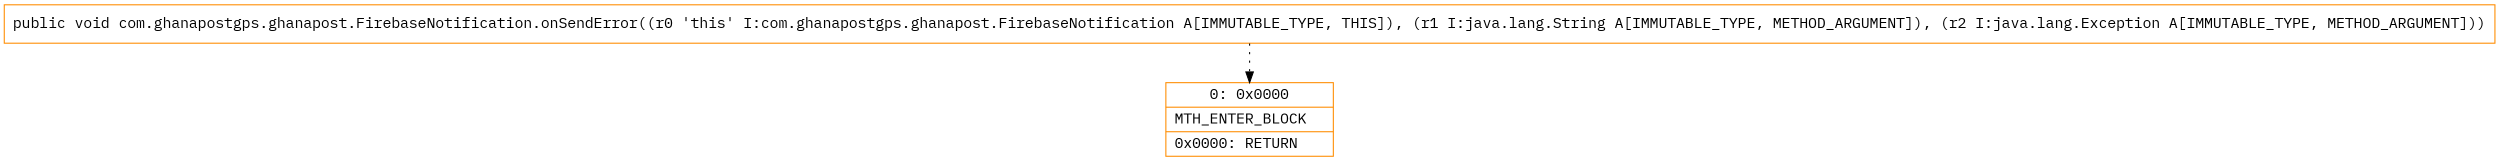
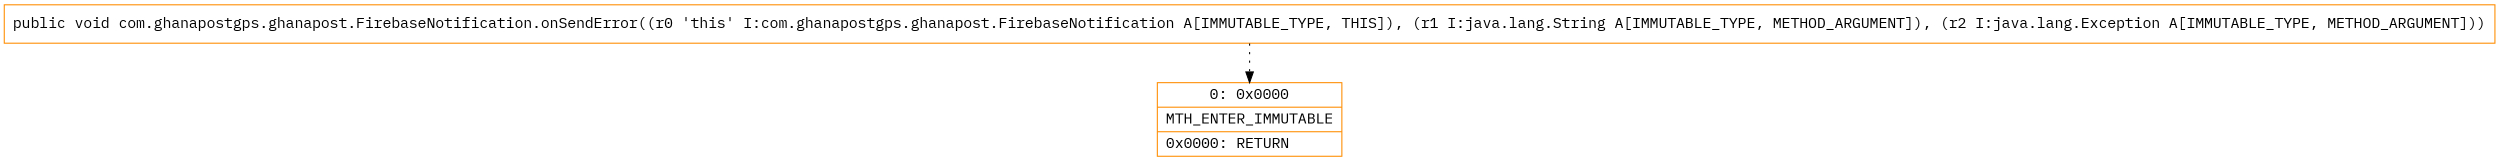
(1241, 119) -> (1250, 119)
